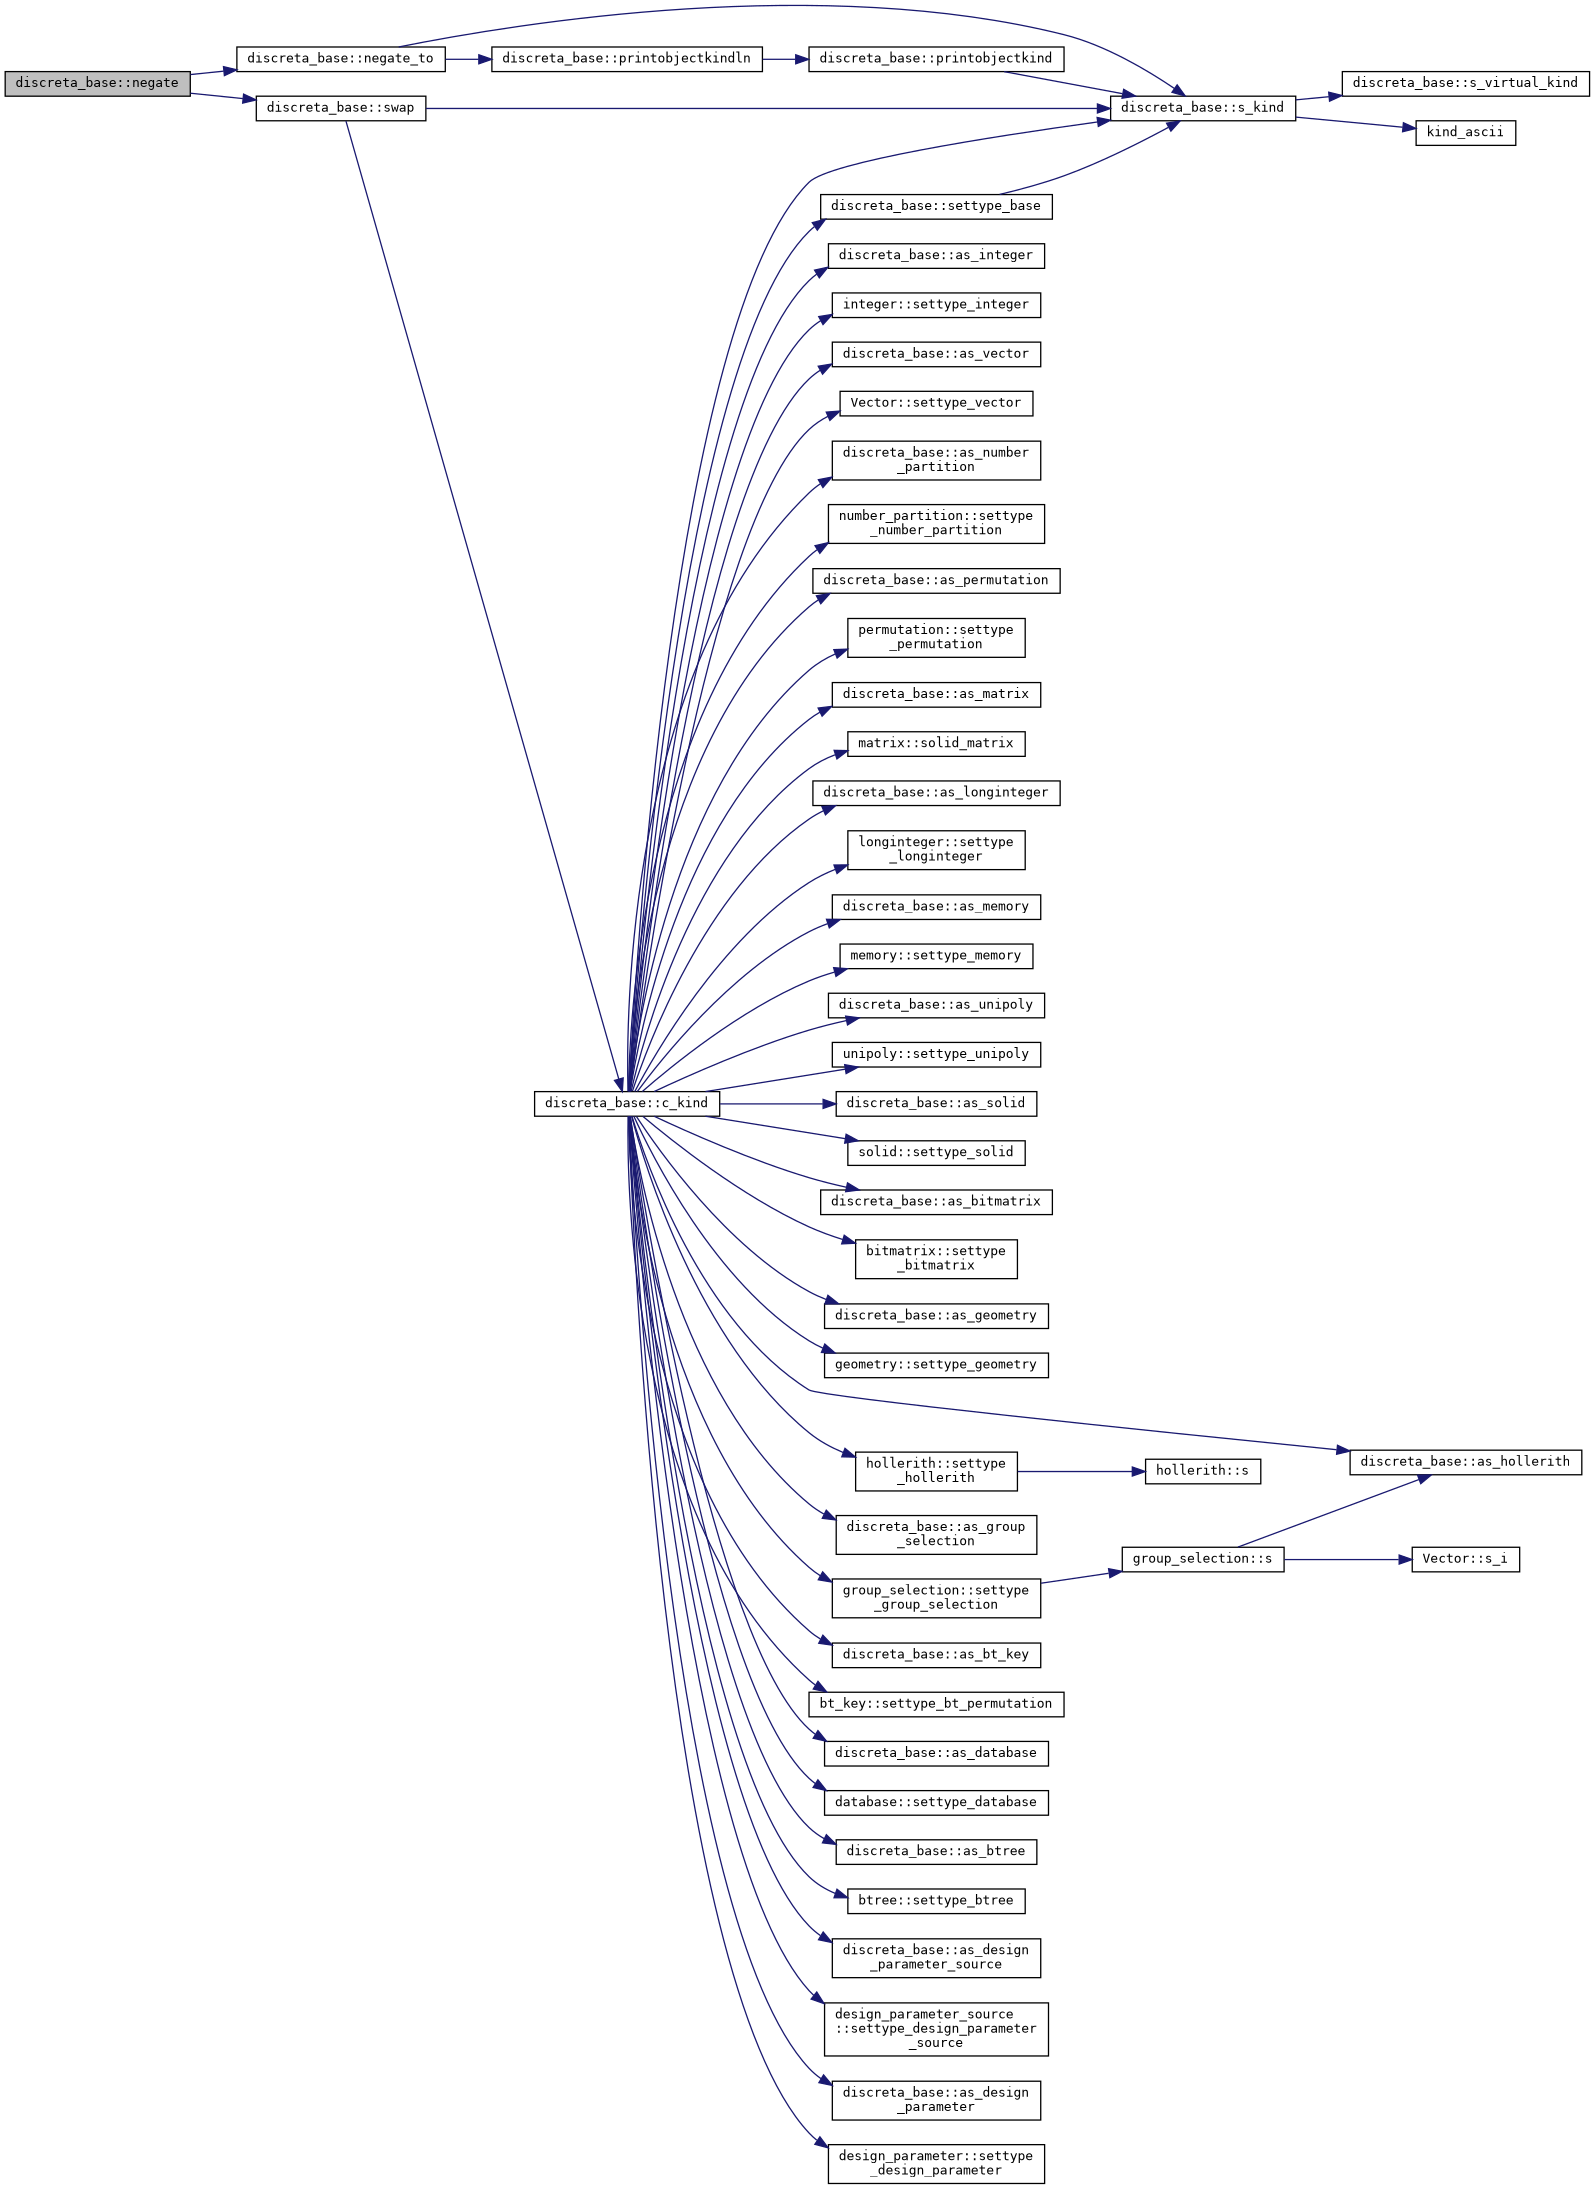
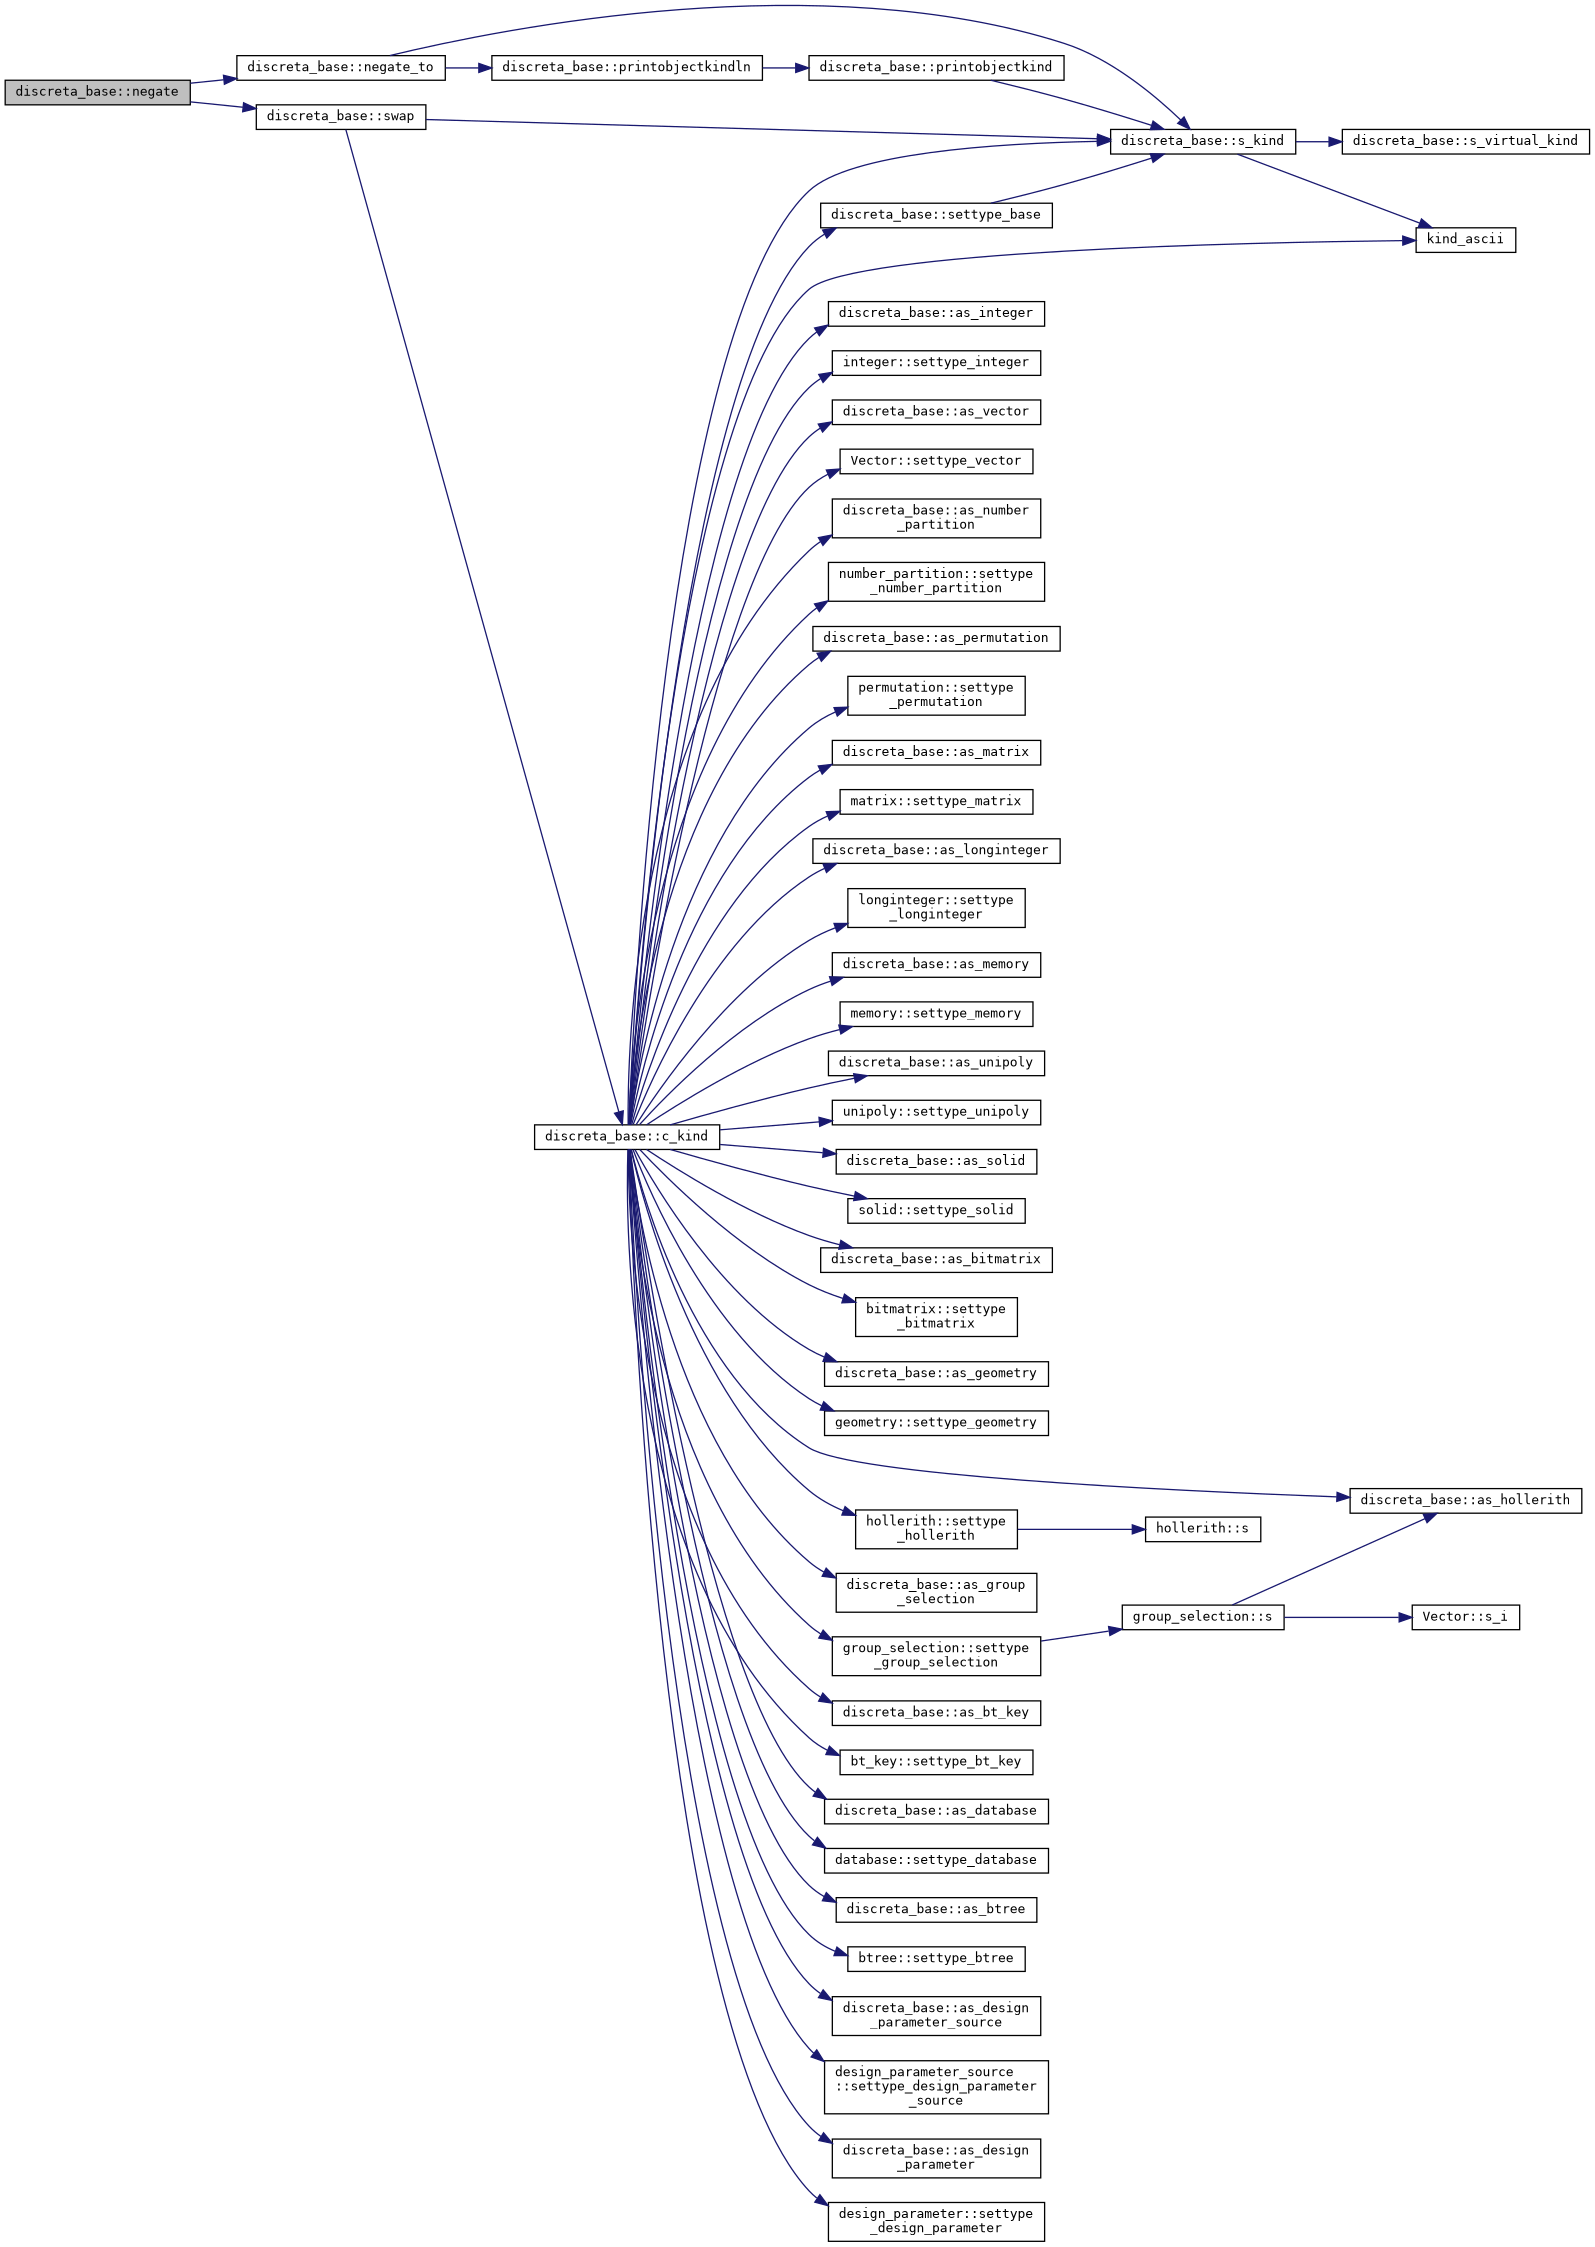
none -> (744, 405)
(937, 744) -> (937, 802)
(937, 1705) -> (937, 1762)
